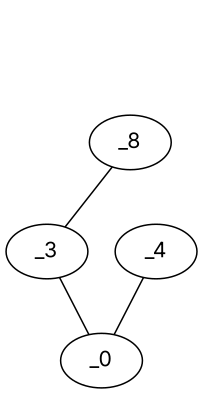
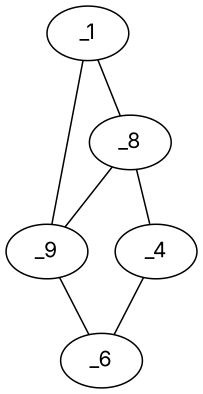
none -> (88, 33)
none -> (143, 197)
(47, 252) -> (47, 252)
(102, 361) -> (102, 361)
